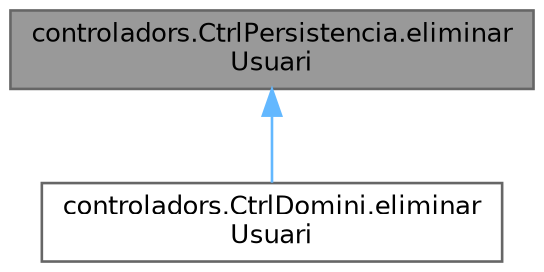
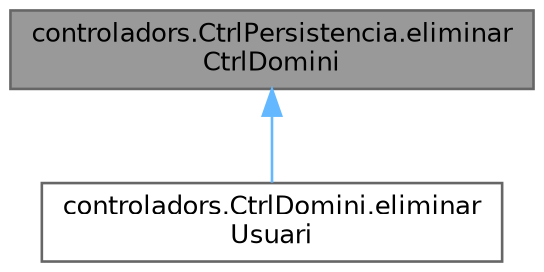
(272, 50) -> (272, 50)
